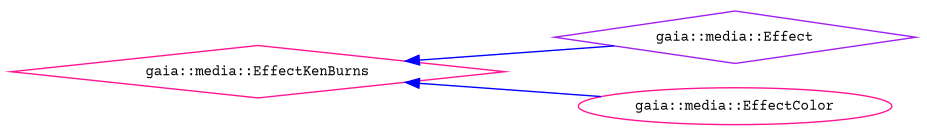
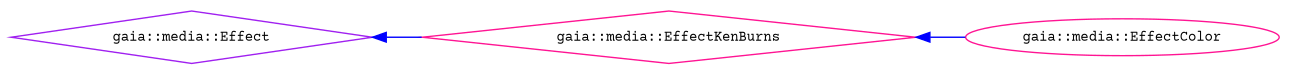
(517, 53) -> (404, 37)
